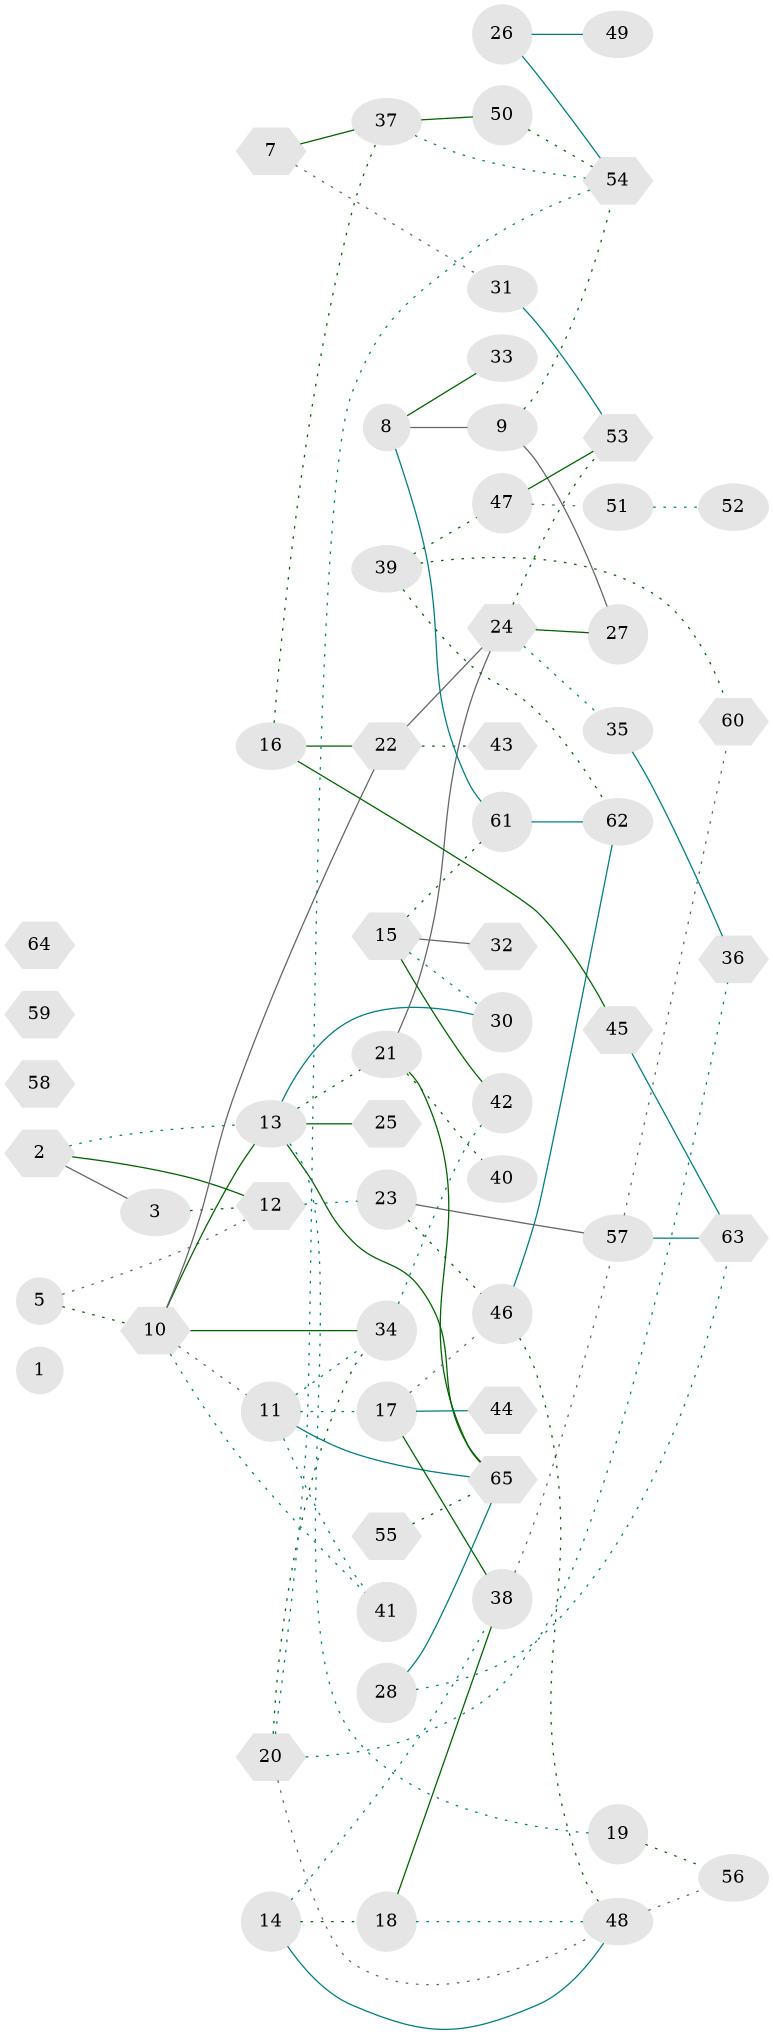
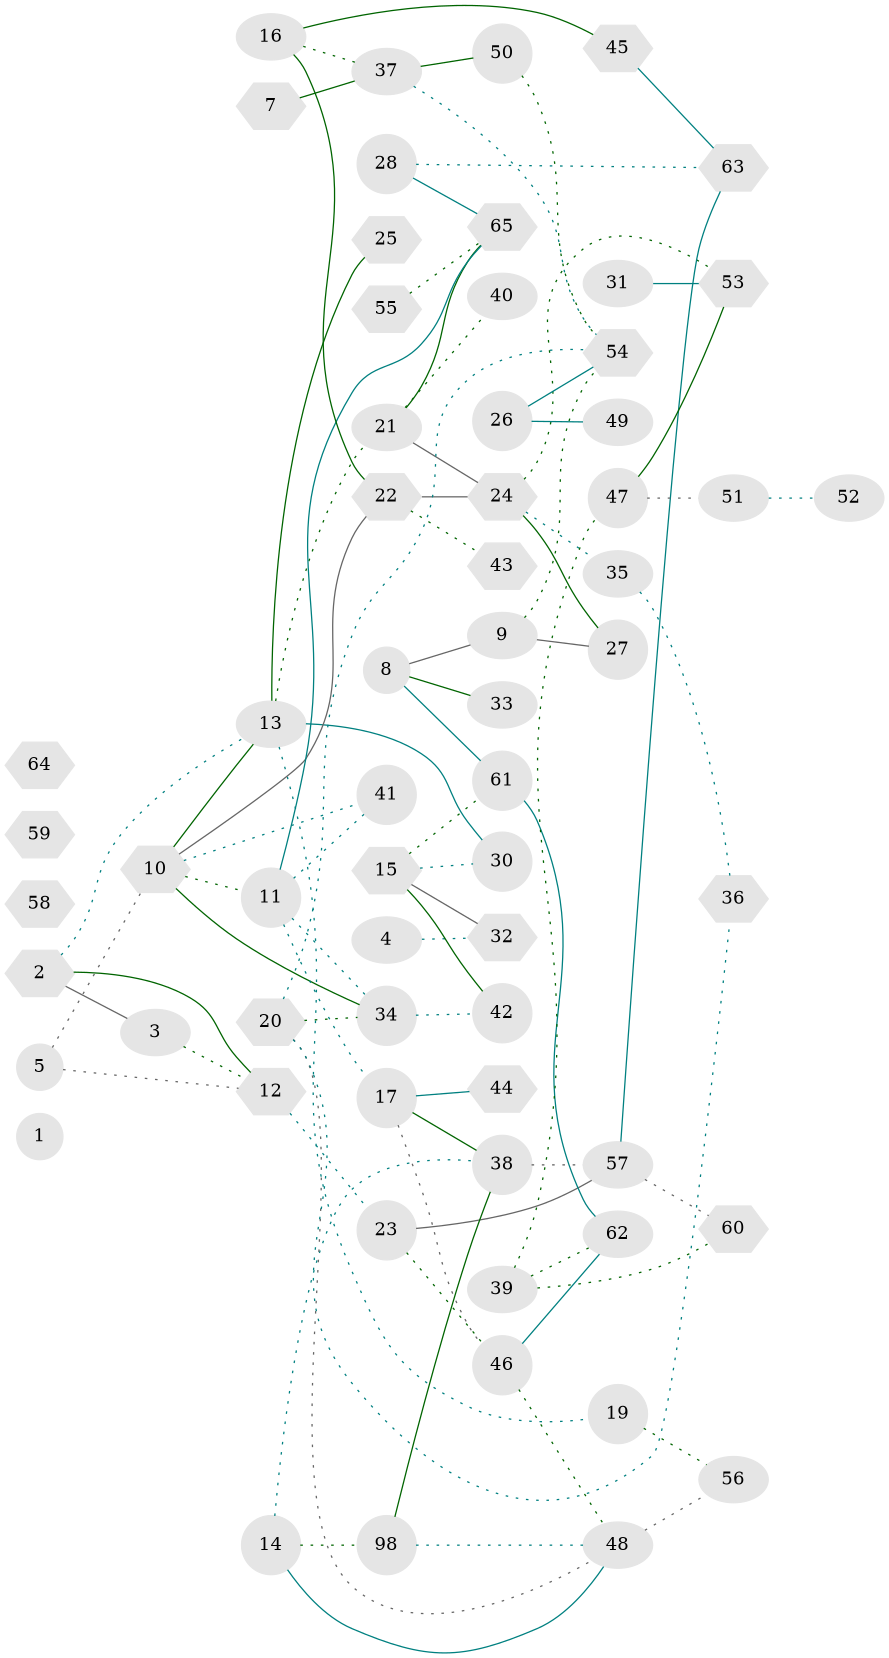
(386, 219) -> none
(680, 843) -> (701, 728)
none -> (387, 940)
(416, 1283) -> none
(94, 1315) -> (101, 962)
(213, 1371) -> (214, 884)
(387, 1922) -> (387, 1545)
